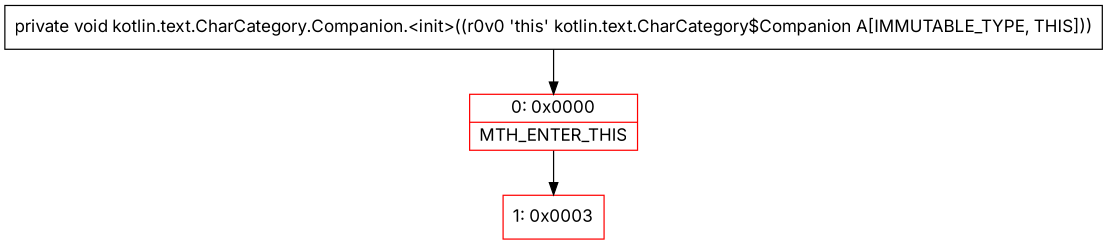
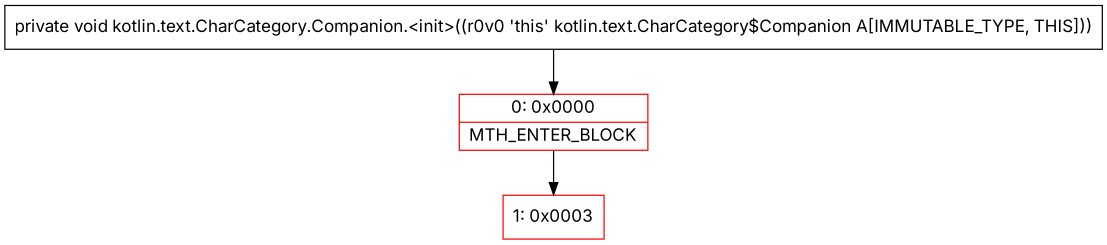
(554, 136) -> (554, 136)
